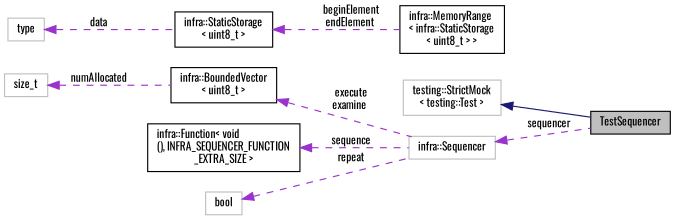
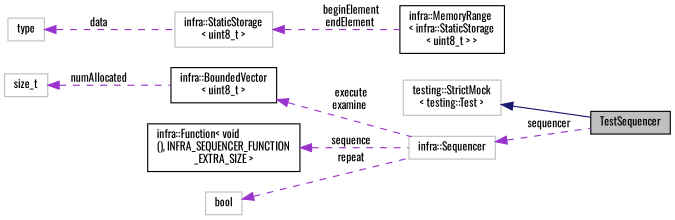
(224, 30) -> (224, 30)
